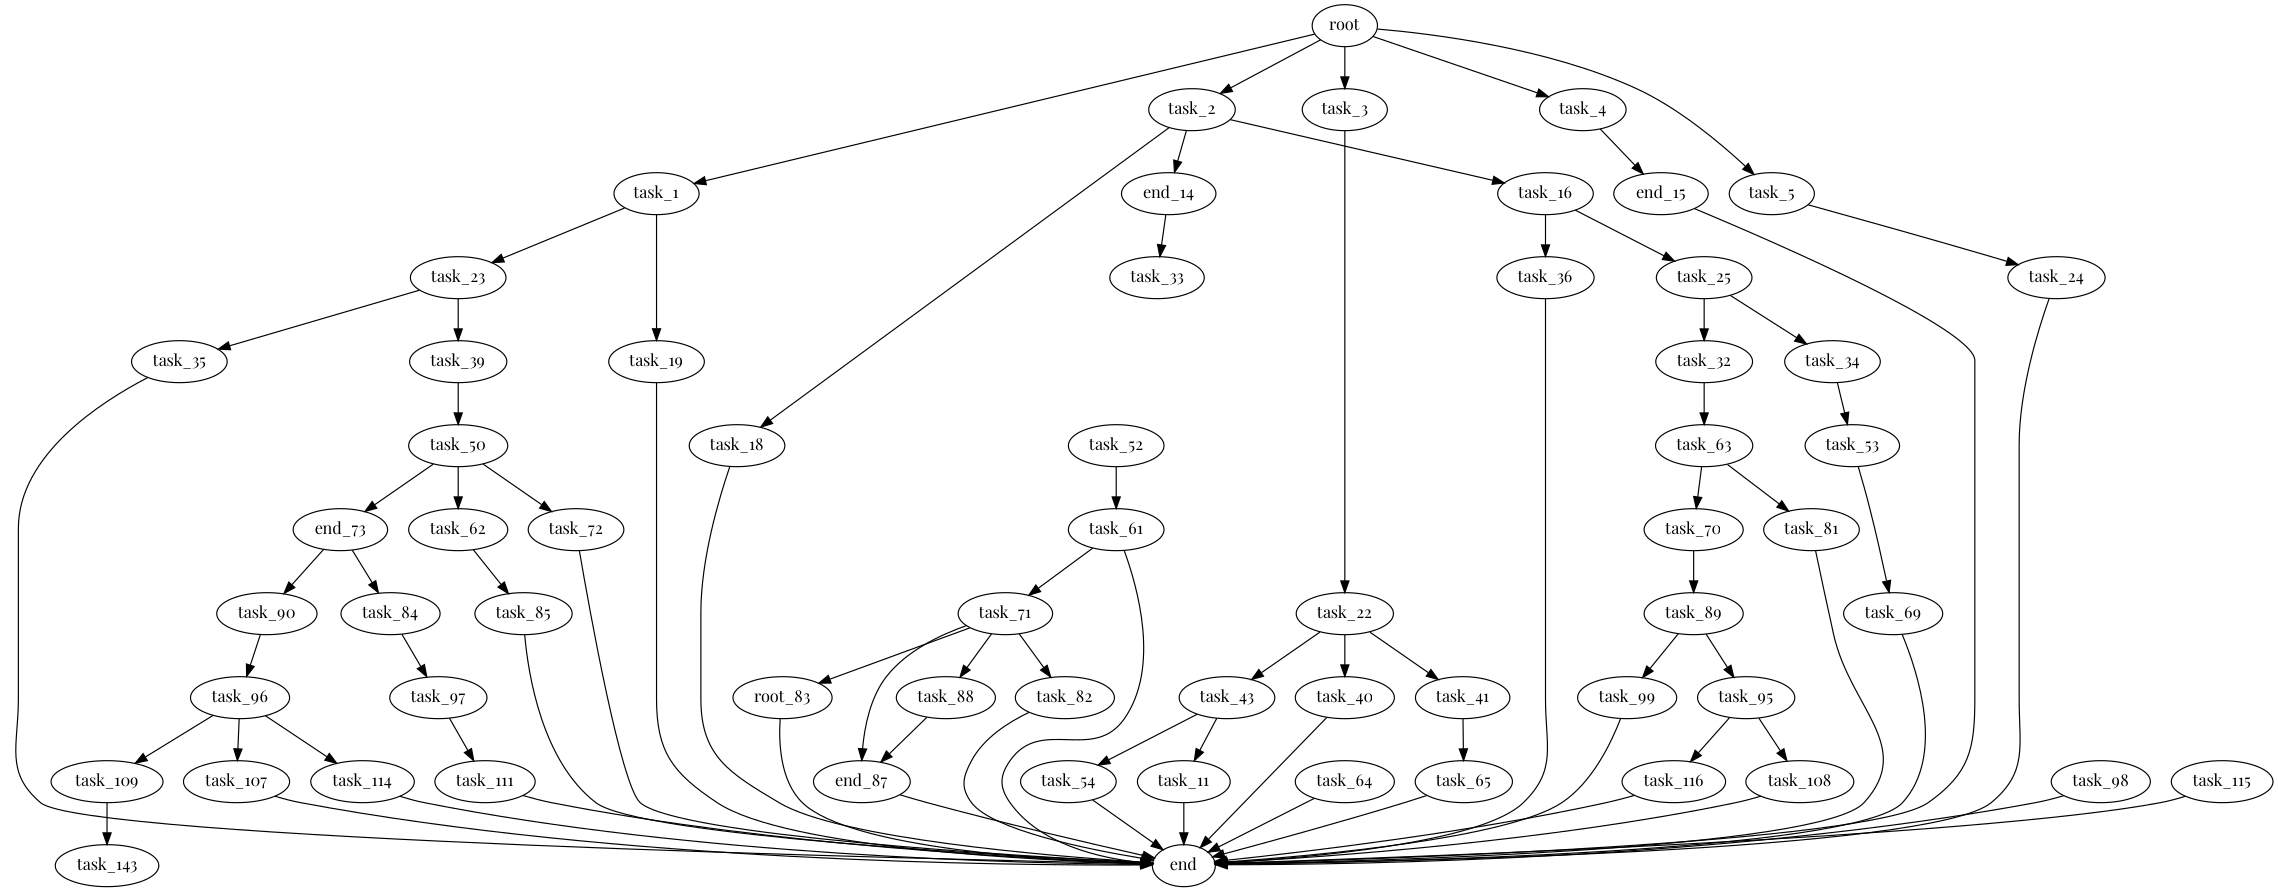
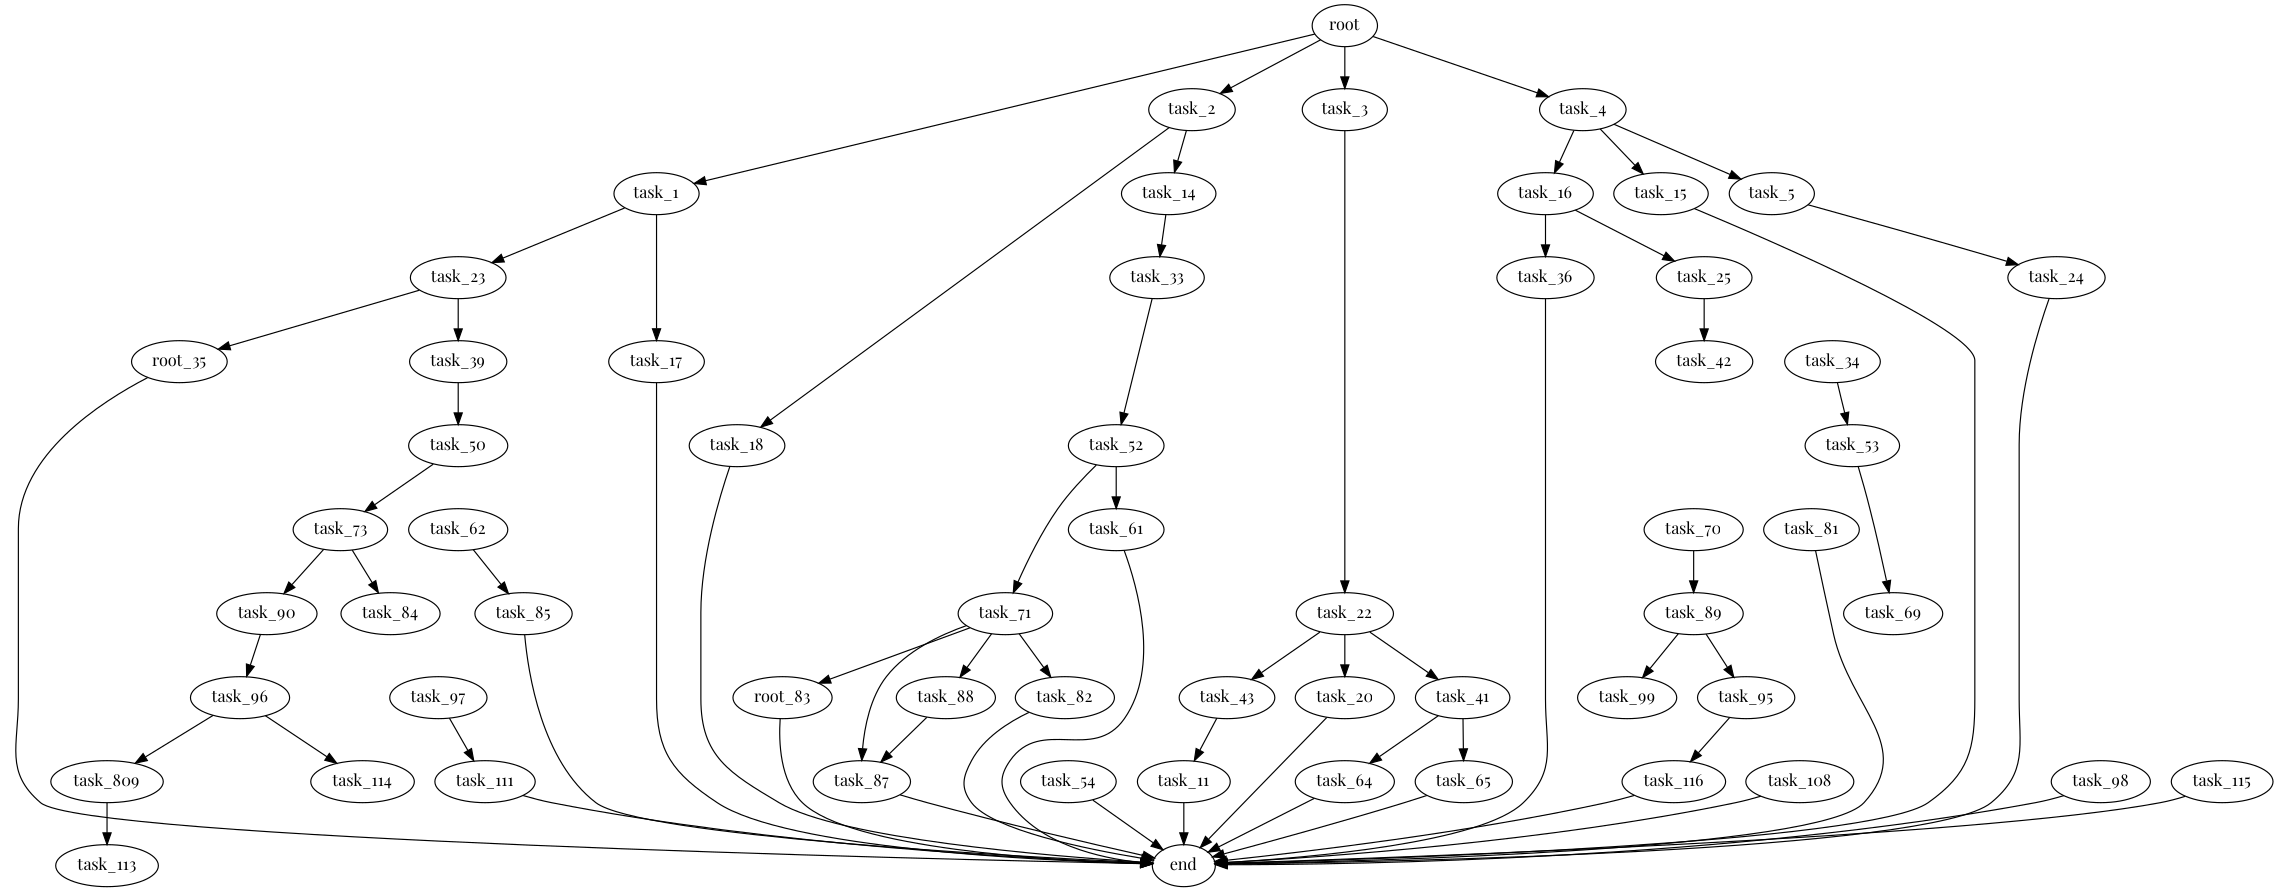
(1574, 65) -> (1672, 149)
(1361, 150) -> (1567, 146)
(1169, 194) -> (1169, 194)
(1661, 194) -> (1661, 194)
(1763, 317) -> none
none -> (1138, 356)
(179, 362) -> (179, 362)
(657, 362) -> (657, 362)
(1704, 362) -> (1704, 362)
(1704, 446) -> none
(458, 482) -> none
(340, 530) -> (340, 530)
(576, 530) -> none
(1066, 568) -> (1051, 519)
(411, 650) -> none
(1345, 698) -> (1345, 698)
(1770, 734) -> none
none -> (1409, 736)
(1153, 737) -> none
(107, 782) -> (107, 782)
(237, 782) -> none
(862, 782) -> (862, 782)
(1555, 806) -> none
(731, 845) -> none
(1656, 847) -> none
(107, 866) -> (107, 866)
